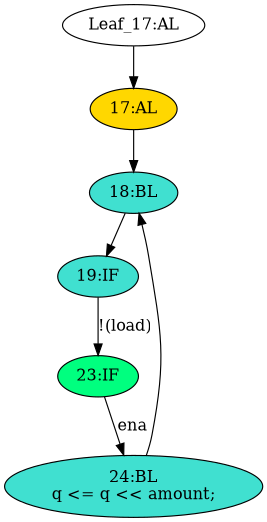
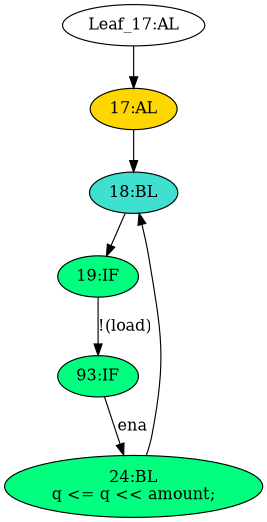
(98, 276) -> (98, 276)
(98, 376) -> (98, 376)
(134, 486) -> (134, 486)
